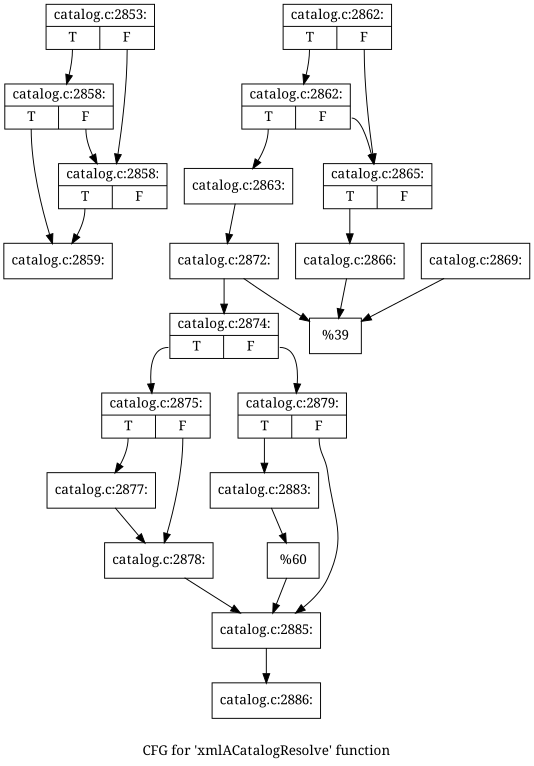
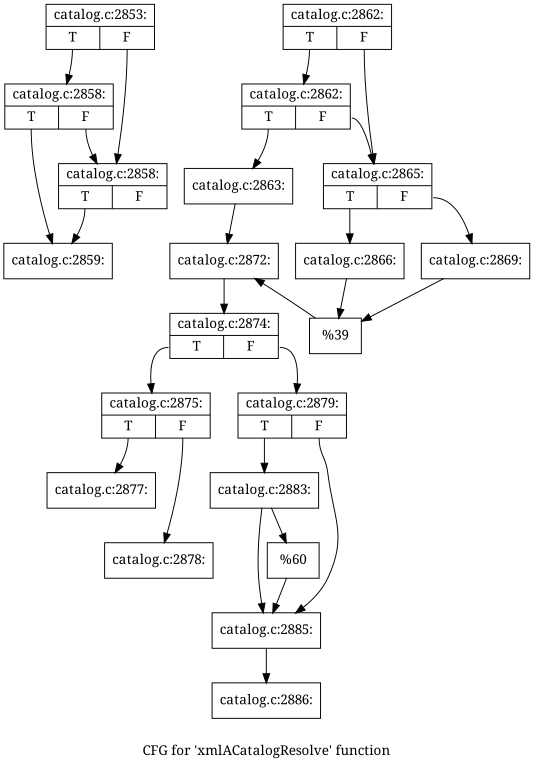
none -> (457, 210)
(272, 298) -> (289, 301)
(127, 522) -> none
(208, 593) -> (258, 556)
